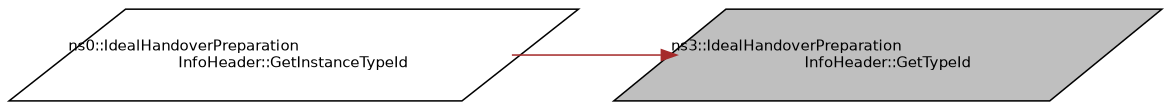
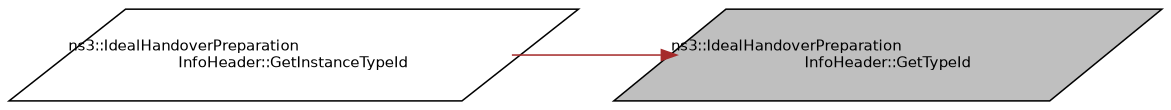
(294, 55) -> (294, 55)
